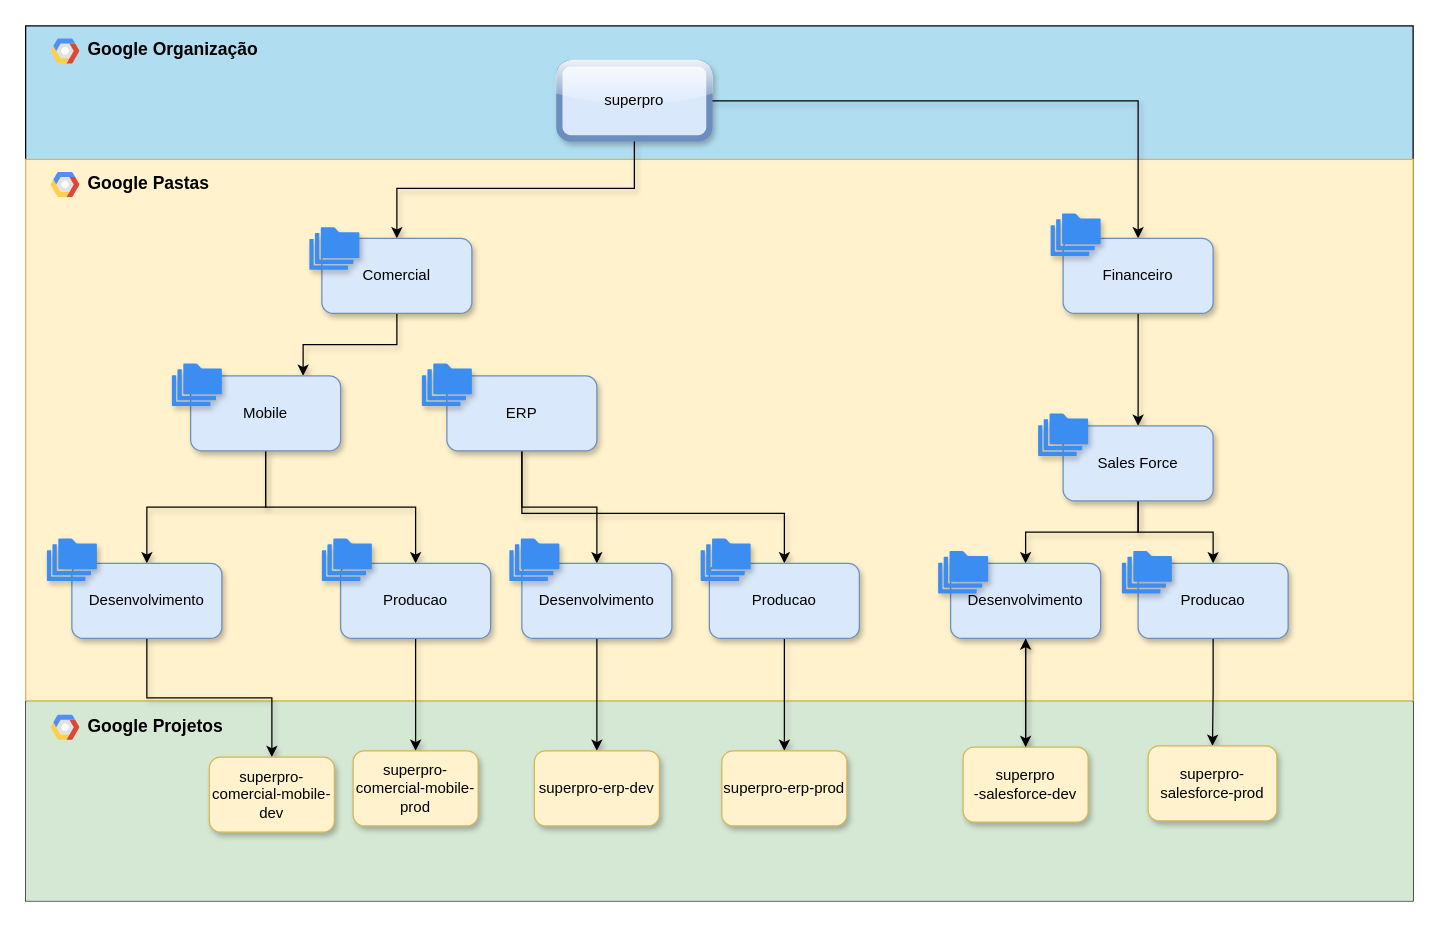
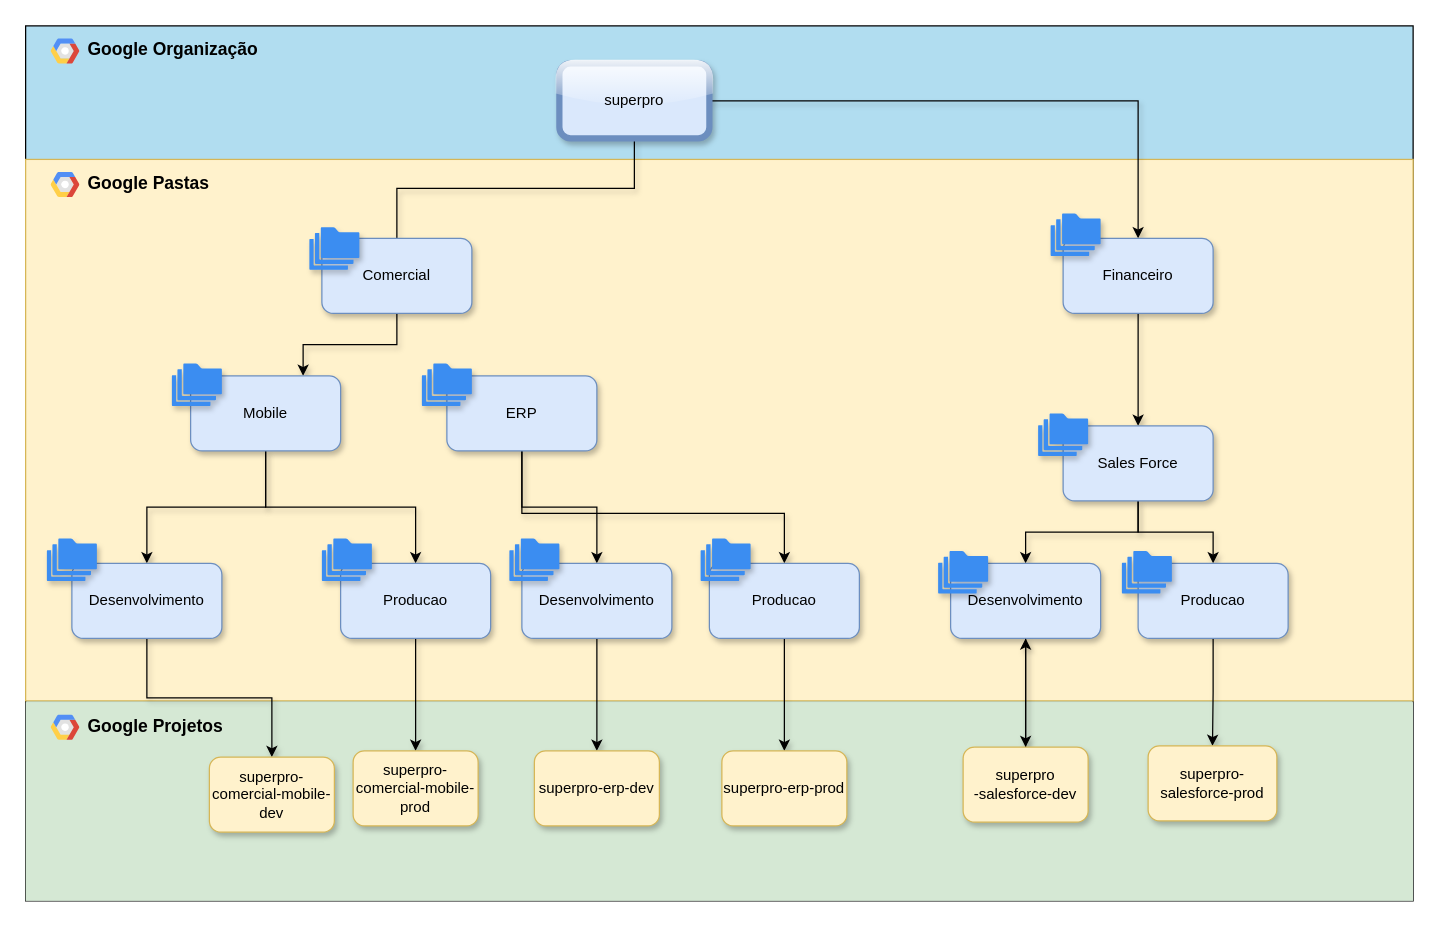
(397, 228) -> (397, 231)
